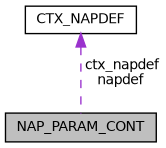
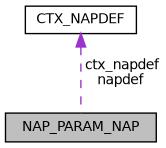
(81, 127) -> (81, 127)
